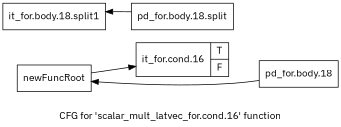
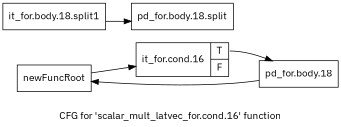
(122, 12) -> (115, 21)
none -> (248, 53)
